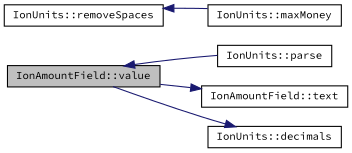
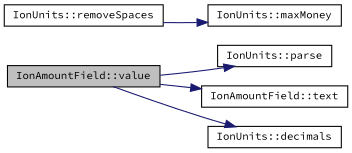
(191, 8) -> (180, 23)
(176, 59) -> (192, 72)
